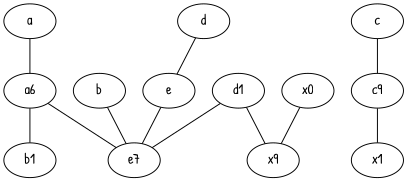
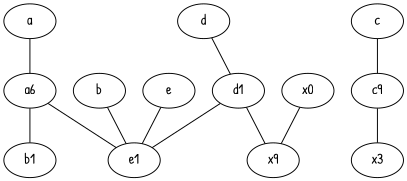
(186, 56) -> (221, 56)
(134, 160) -> (134, 160)
(377, 160) -> (377, 160)
